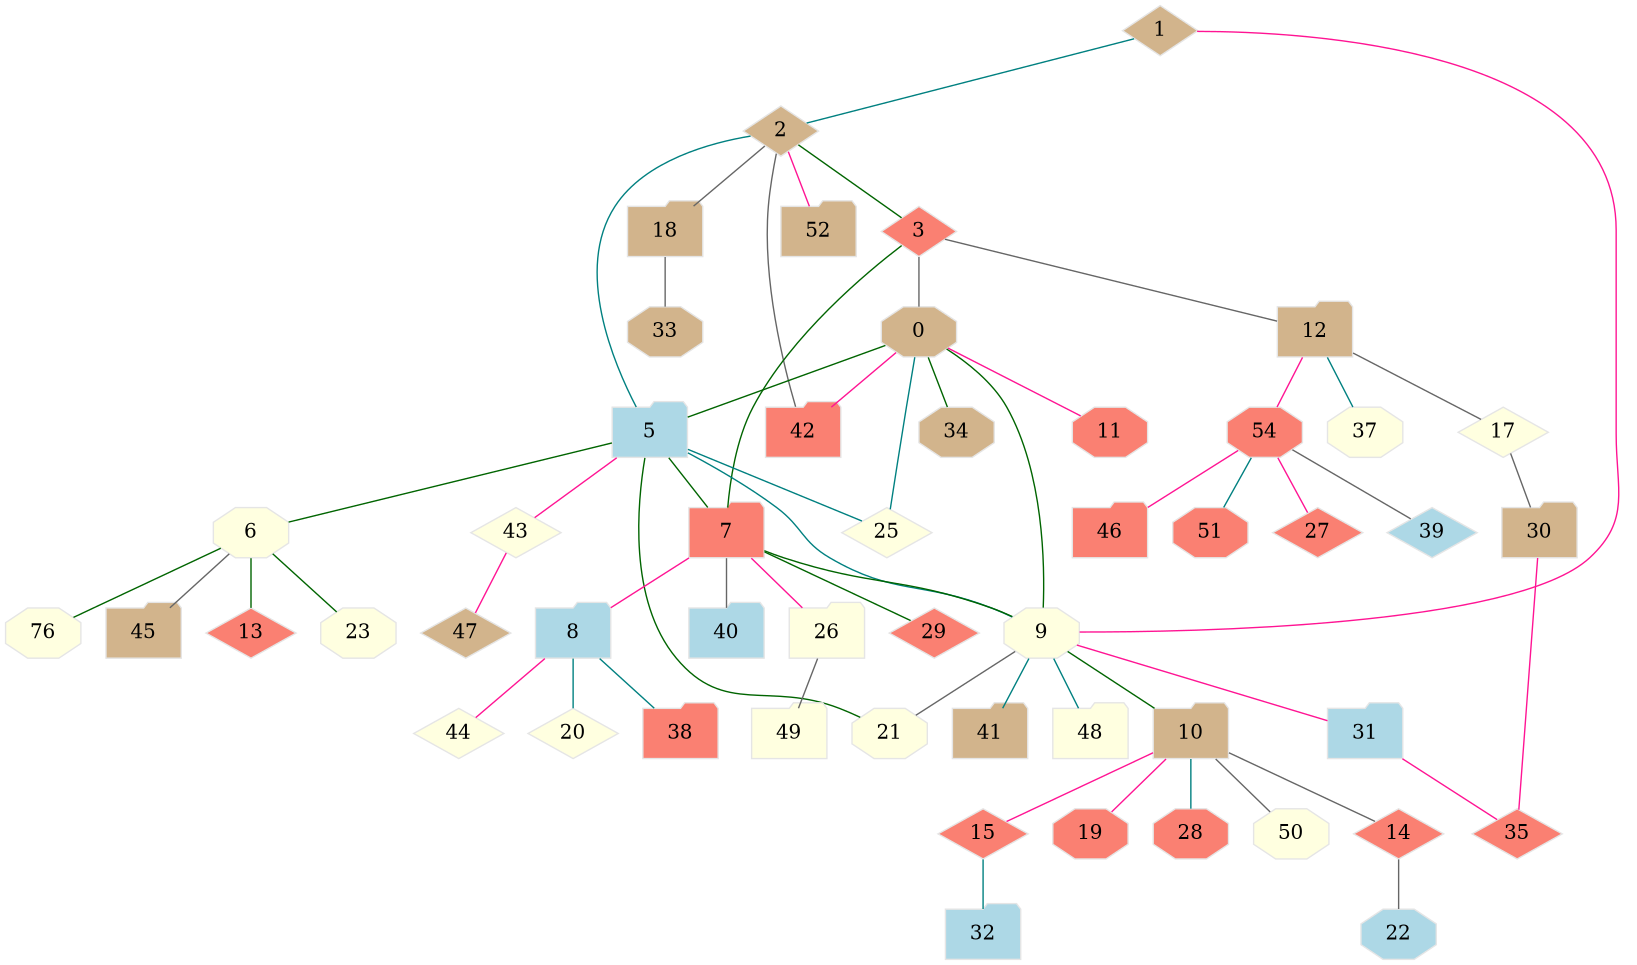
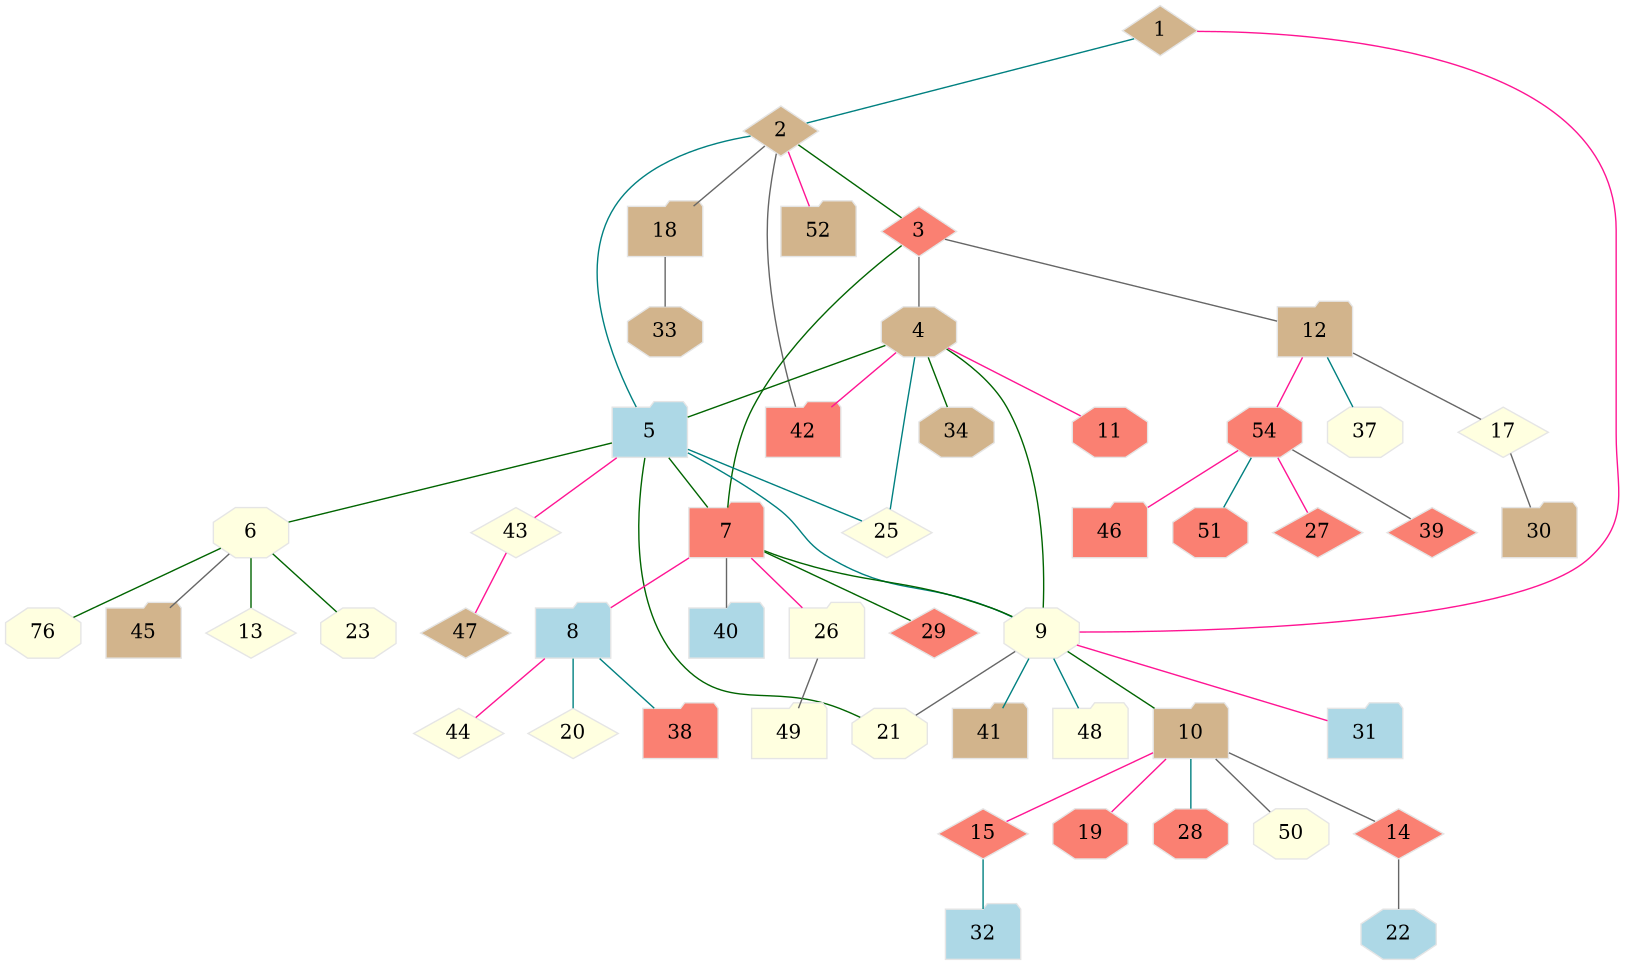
(919, 332) -> (919, 332)
(1432, 533) -> (1432, 533)
(251, 633) -> (251, 633)
(1517, 834) -> none
